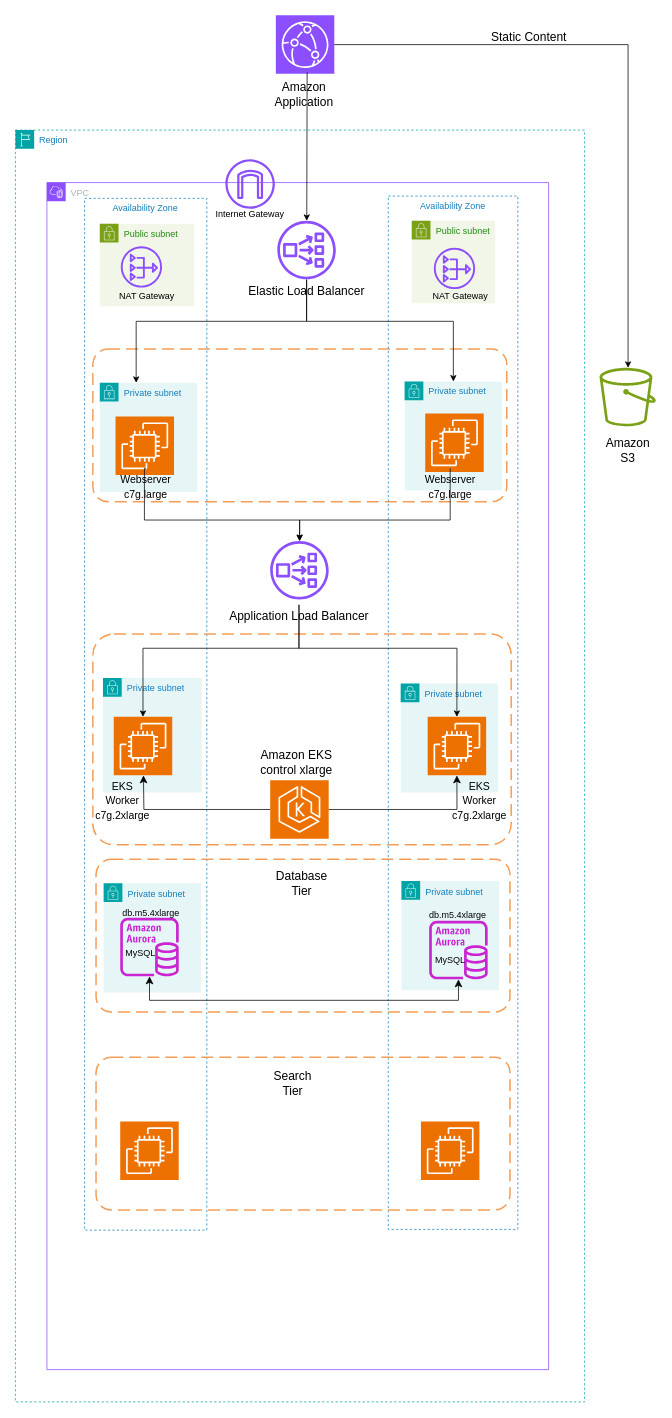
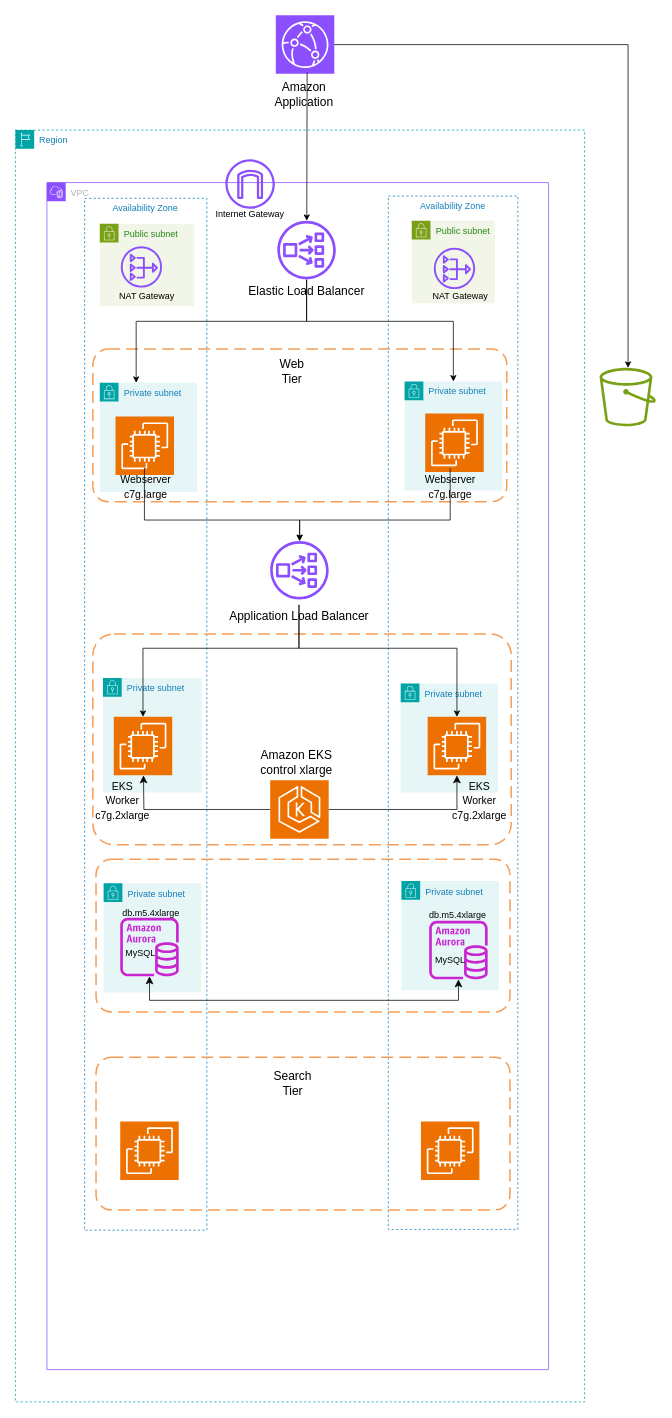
(529, 37) -> none
none -> (292, 372)
(628, 450) -> none
(302, 884) -> none
